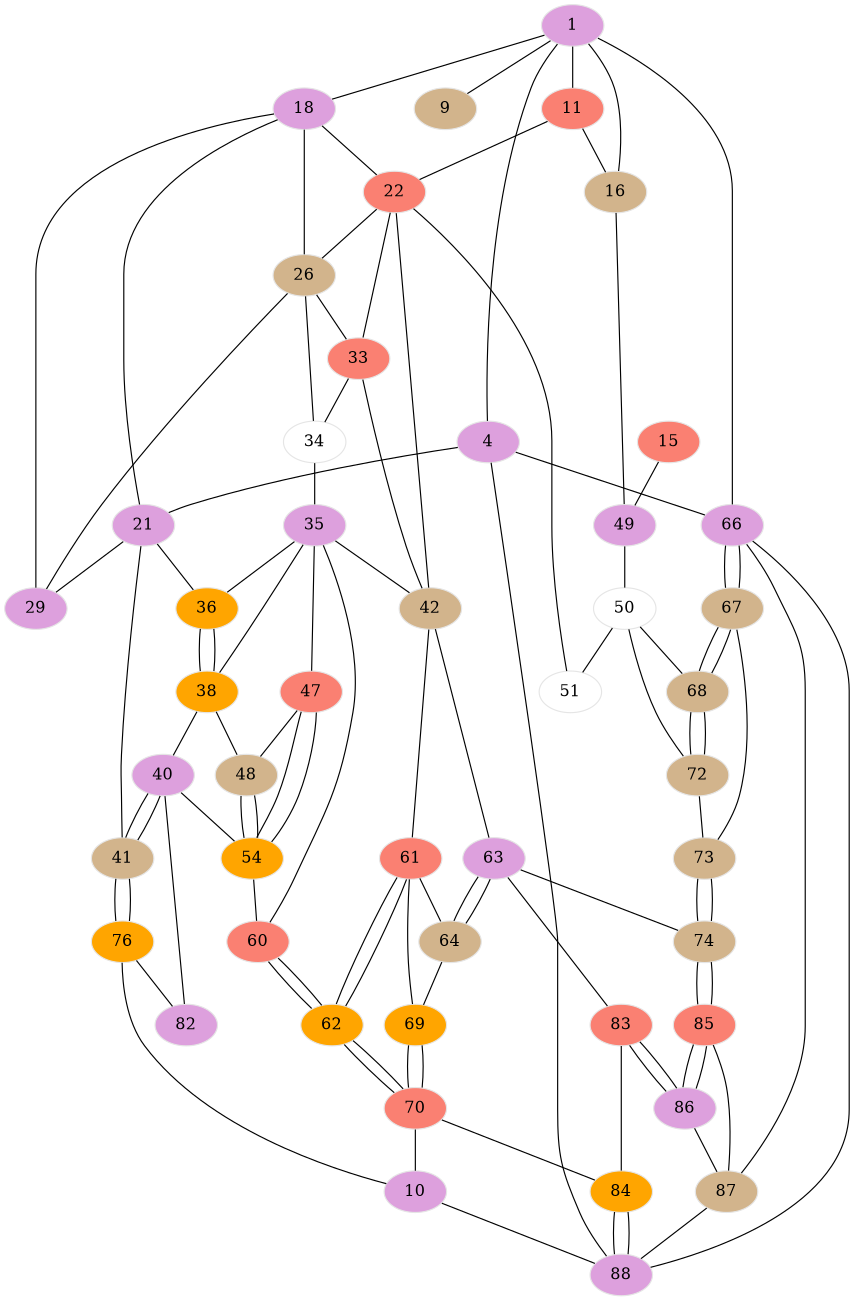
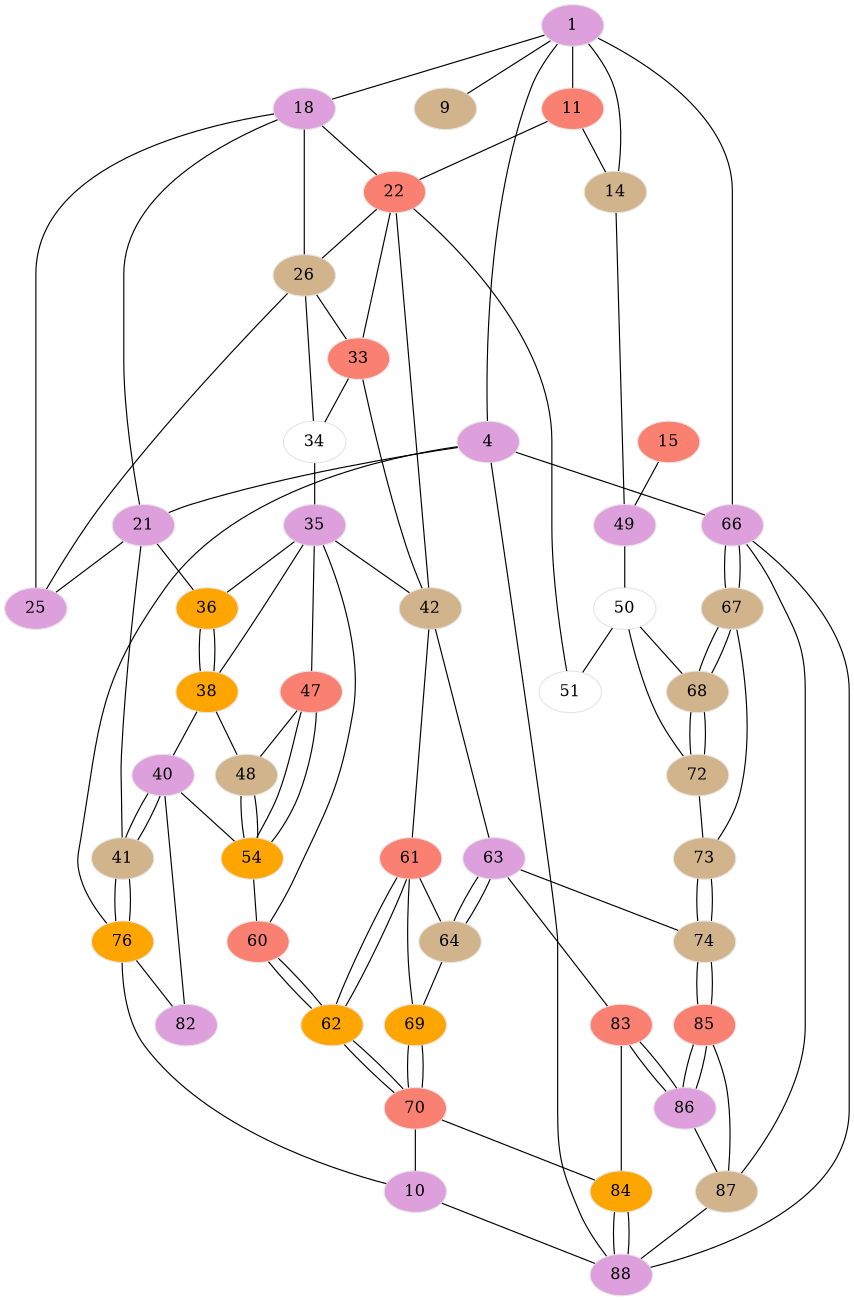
(615, 192) -> (615, 192)
none -> (157, 600)
(36, 609) -> (36, 609)
